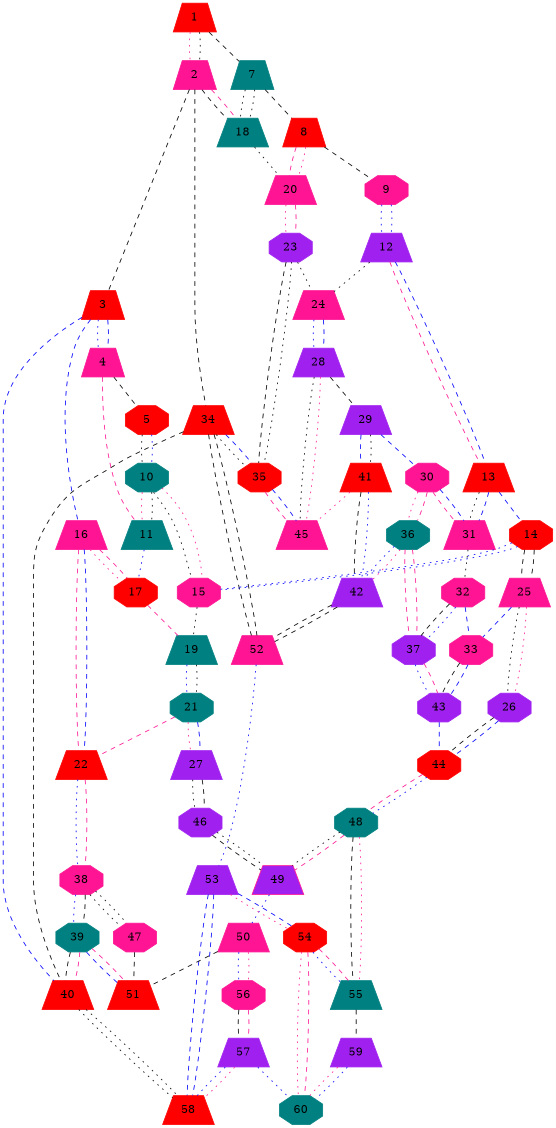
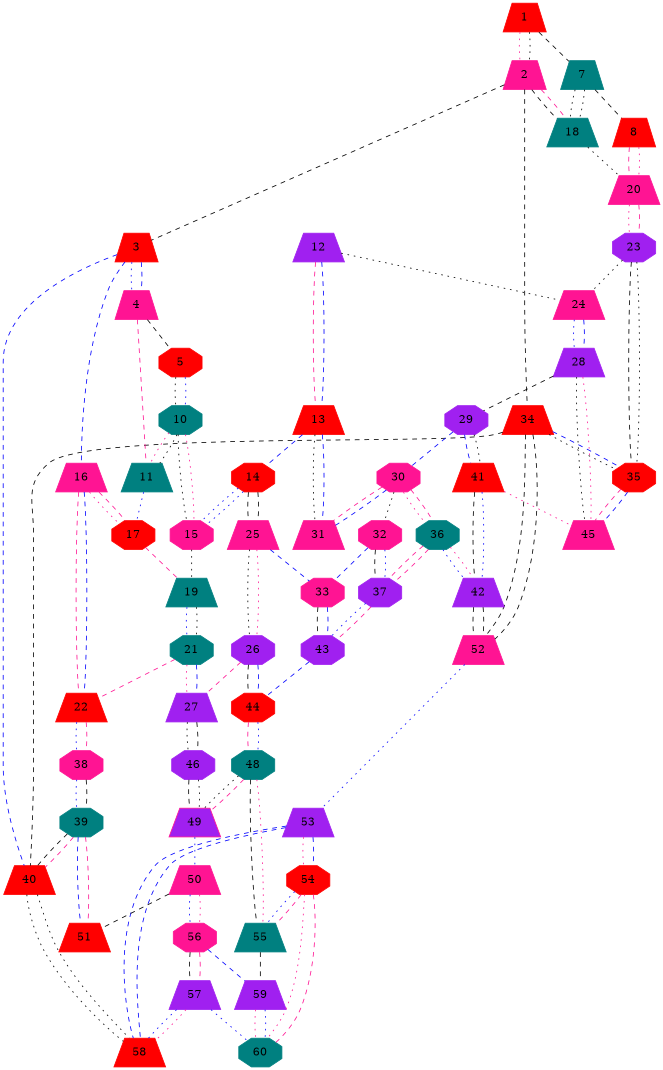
(387, 190) -> none
(366, 420) -> (466, 420)
(466, 564) -> (389, 506)
none -> (224, 678)
(135, 938) -> none
none -> (226, 965)
